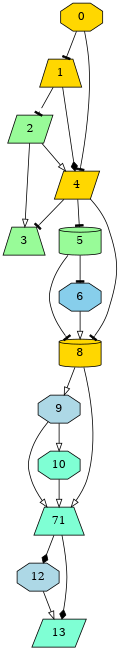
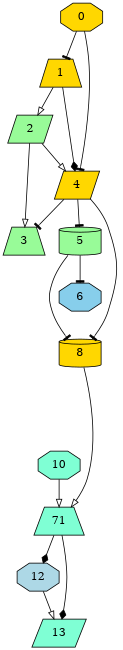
(47, 98) -> (47, 98)
(80, 321) -> none
(59, 409) -> none
